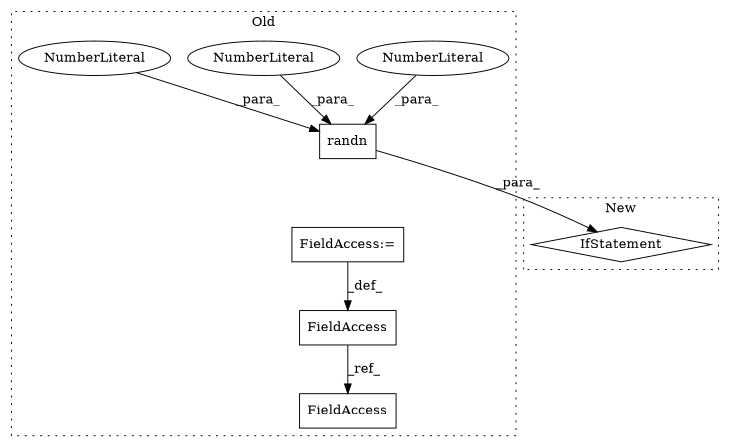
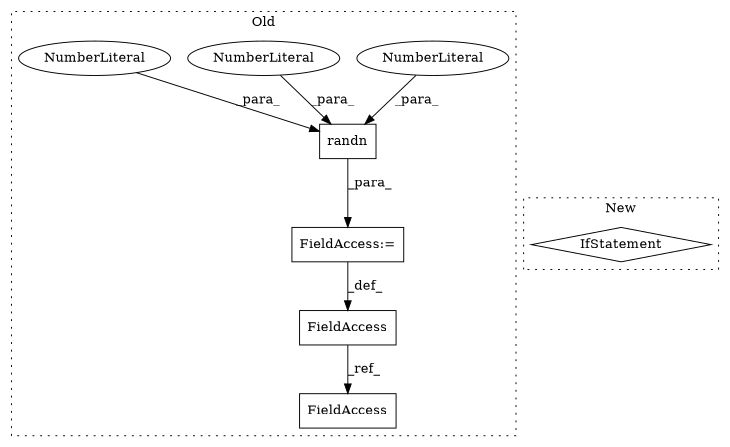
(484, 185) -> (348, 188)
